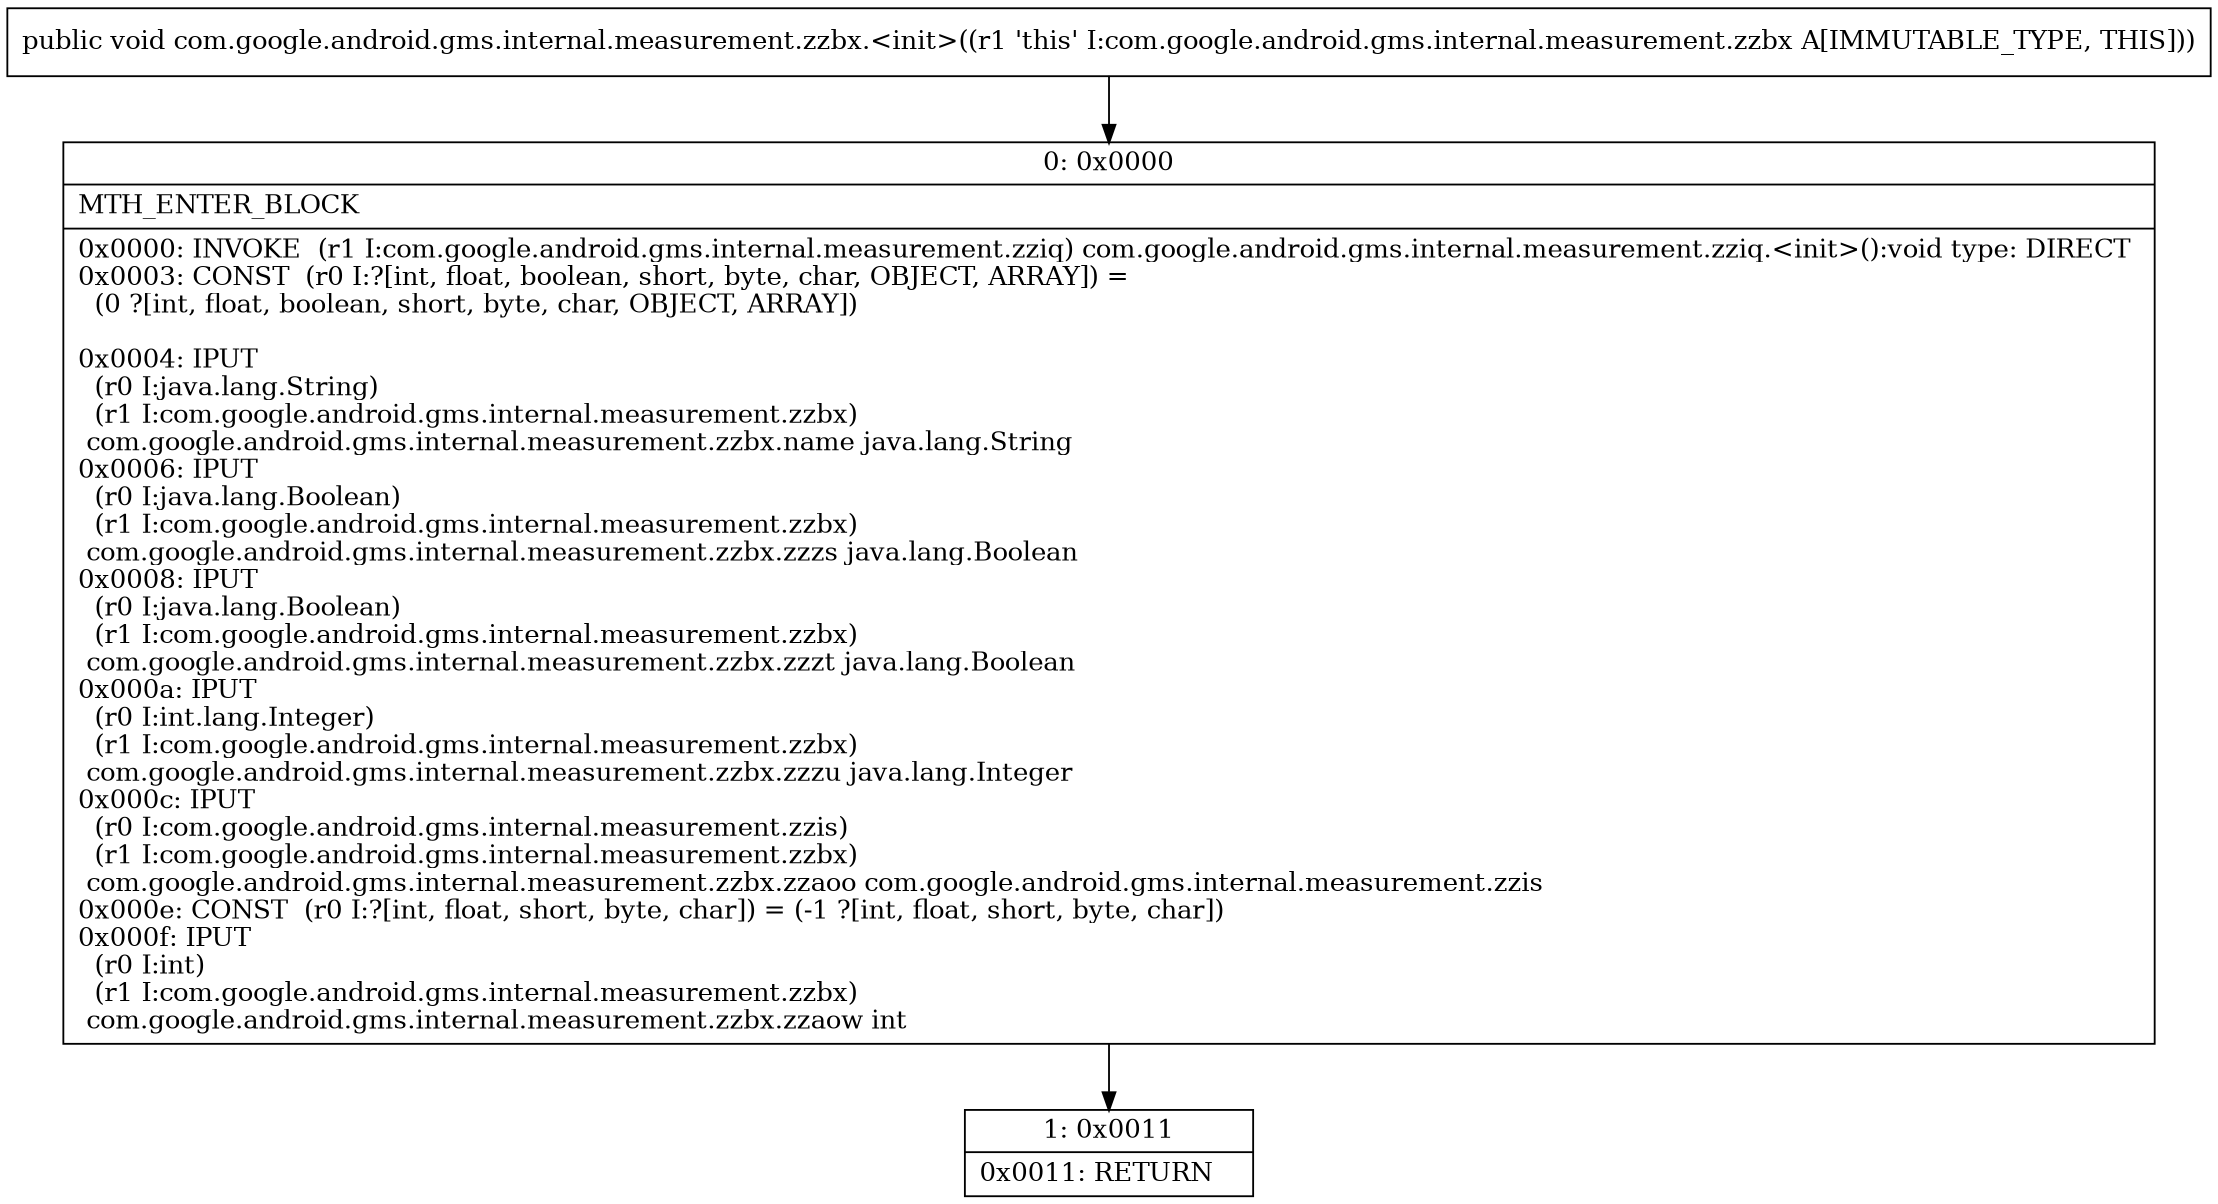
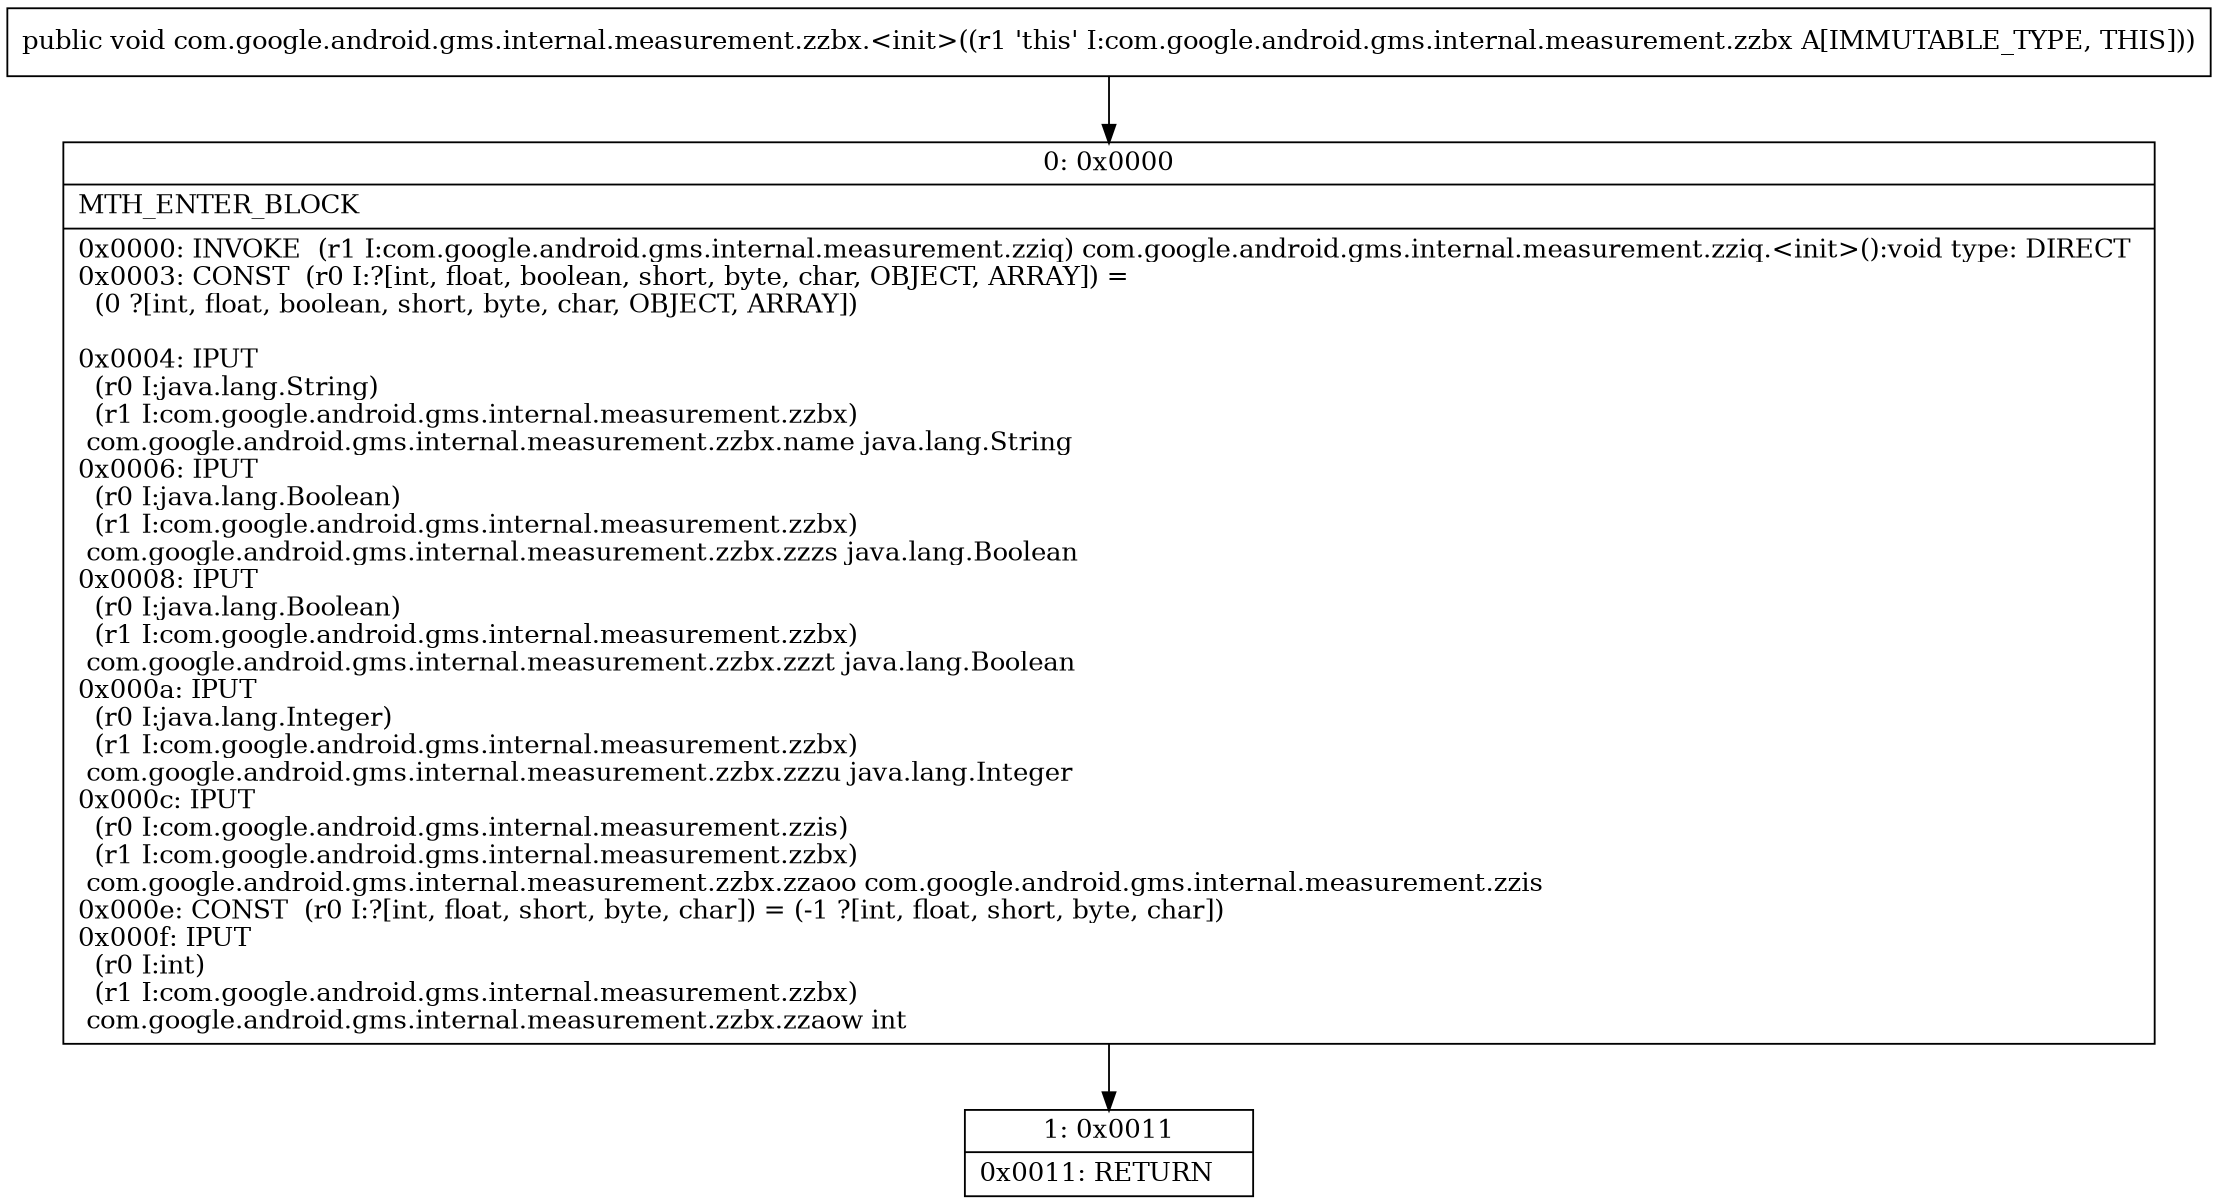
(227, 718) -> (236, 718)
